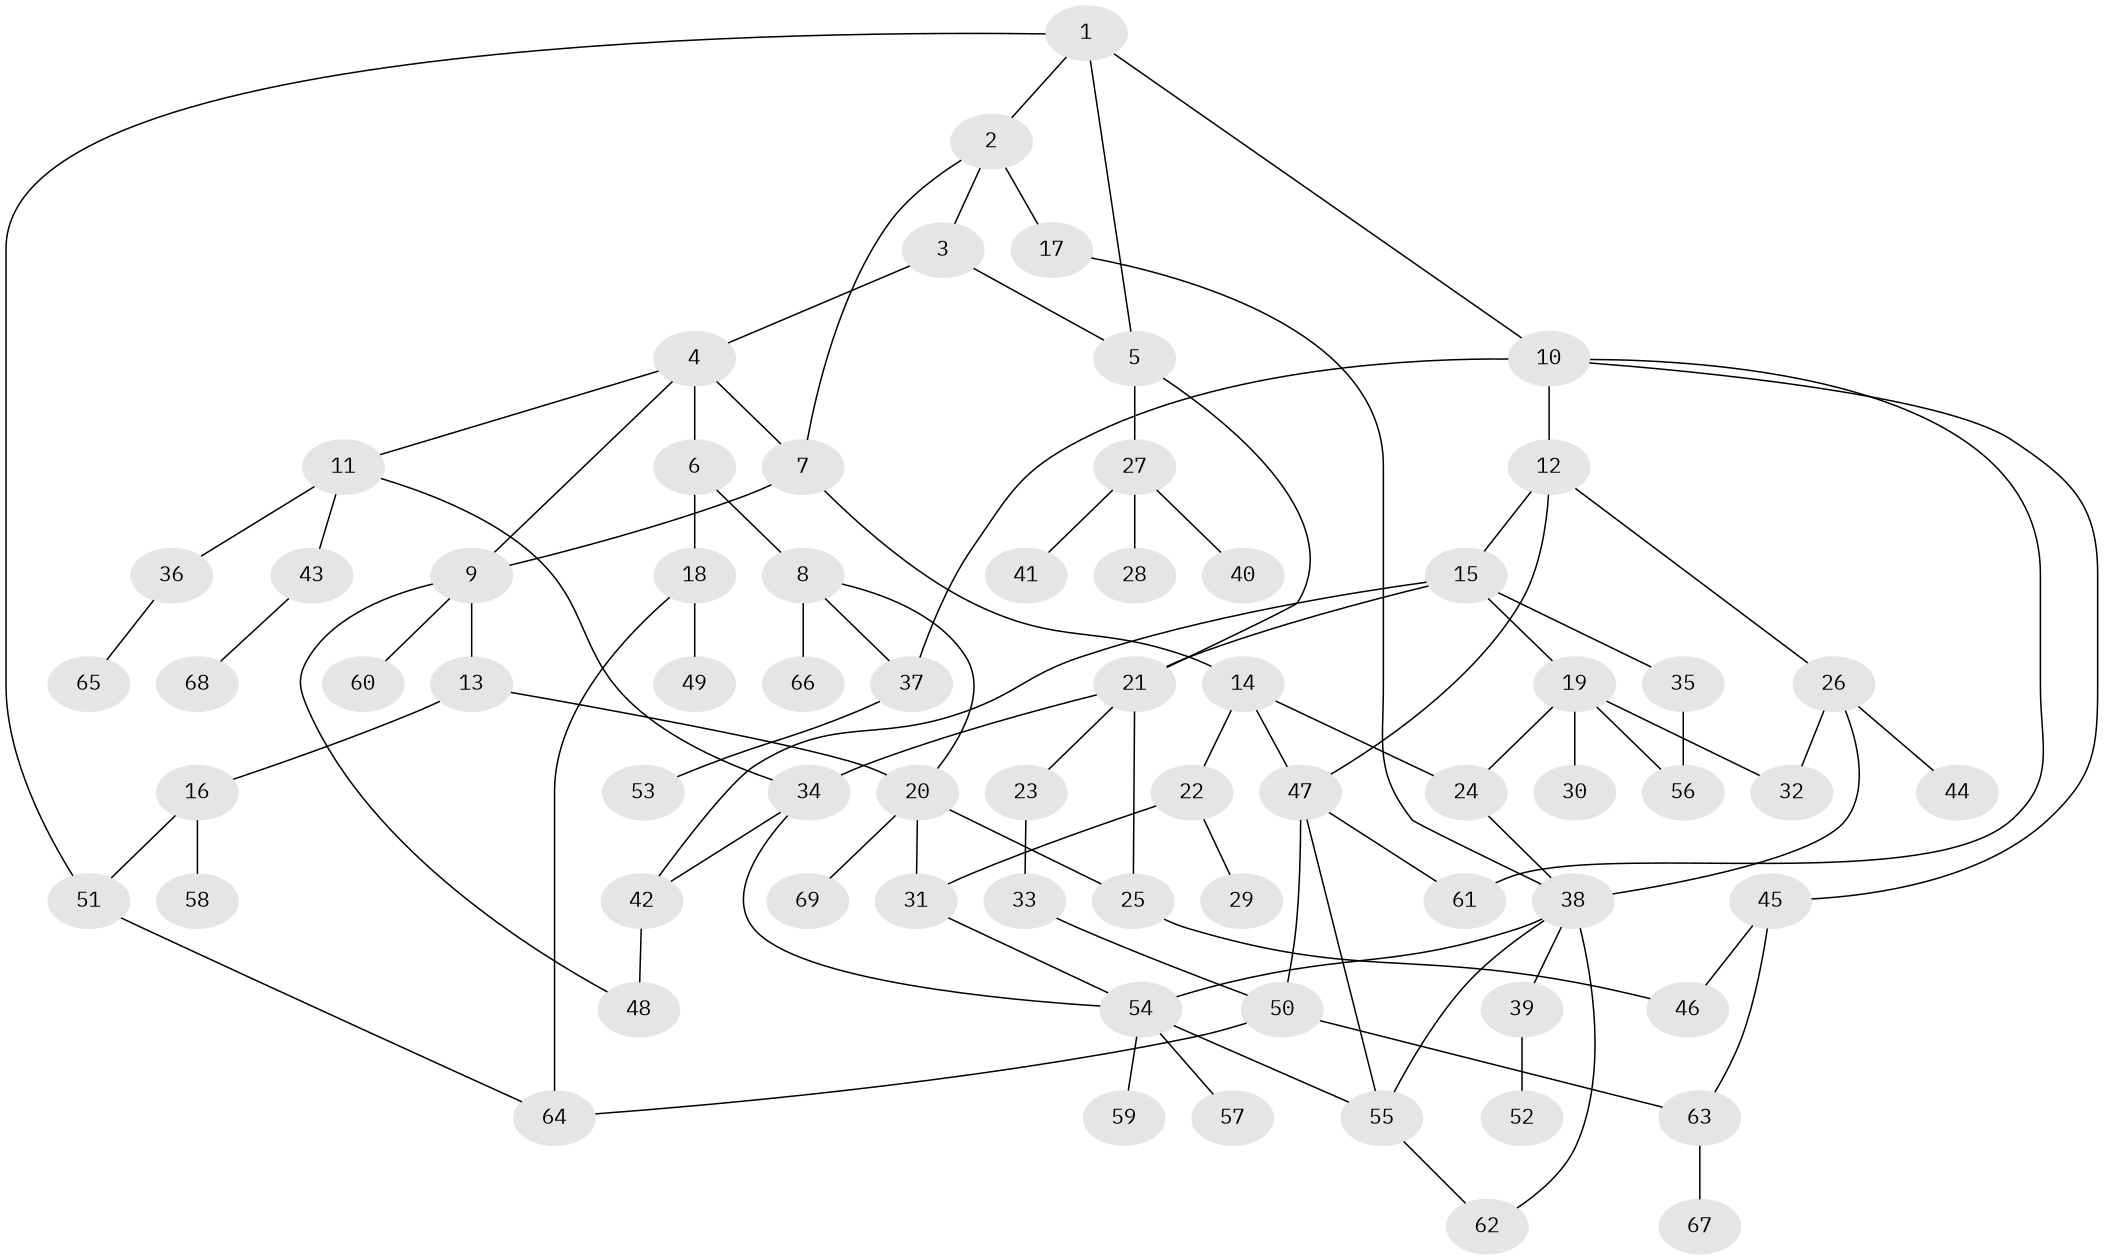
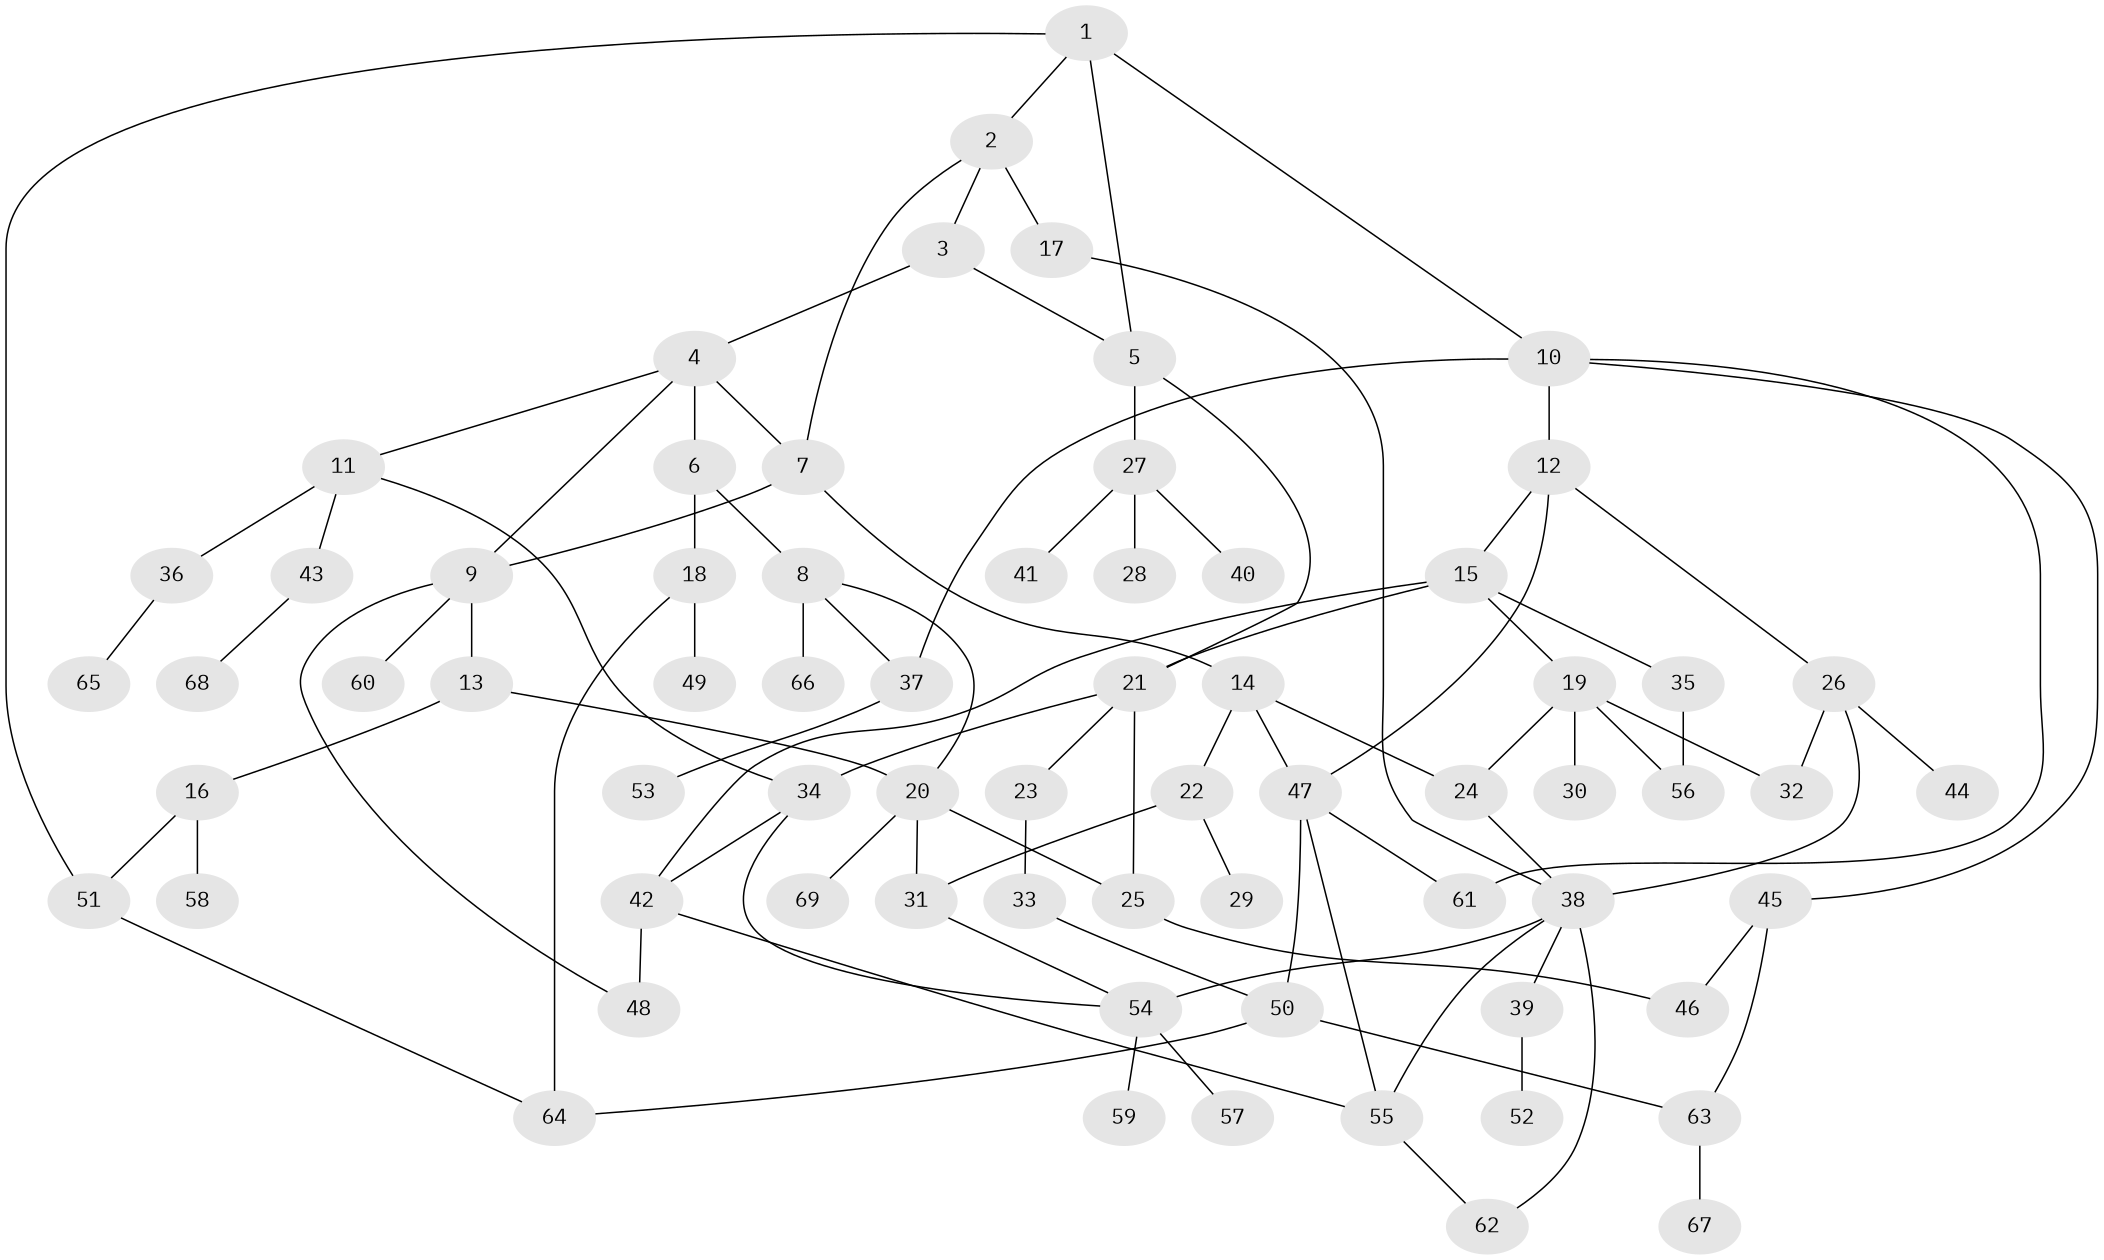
(1261, 1064) -> (1010, 1015)
